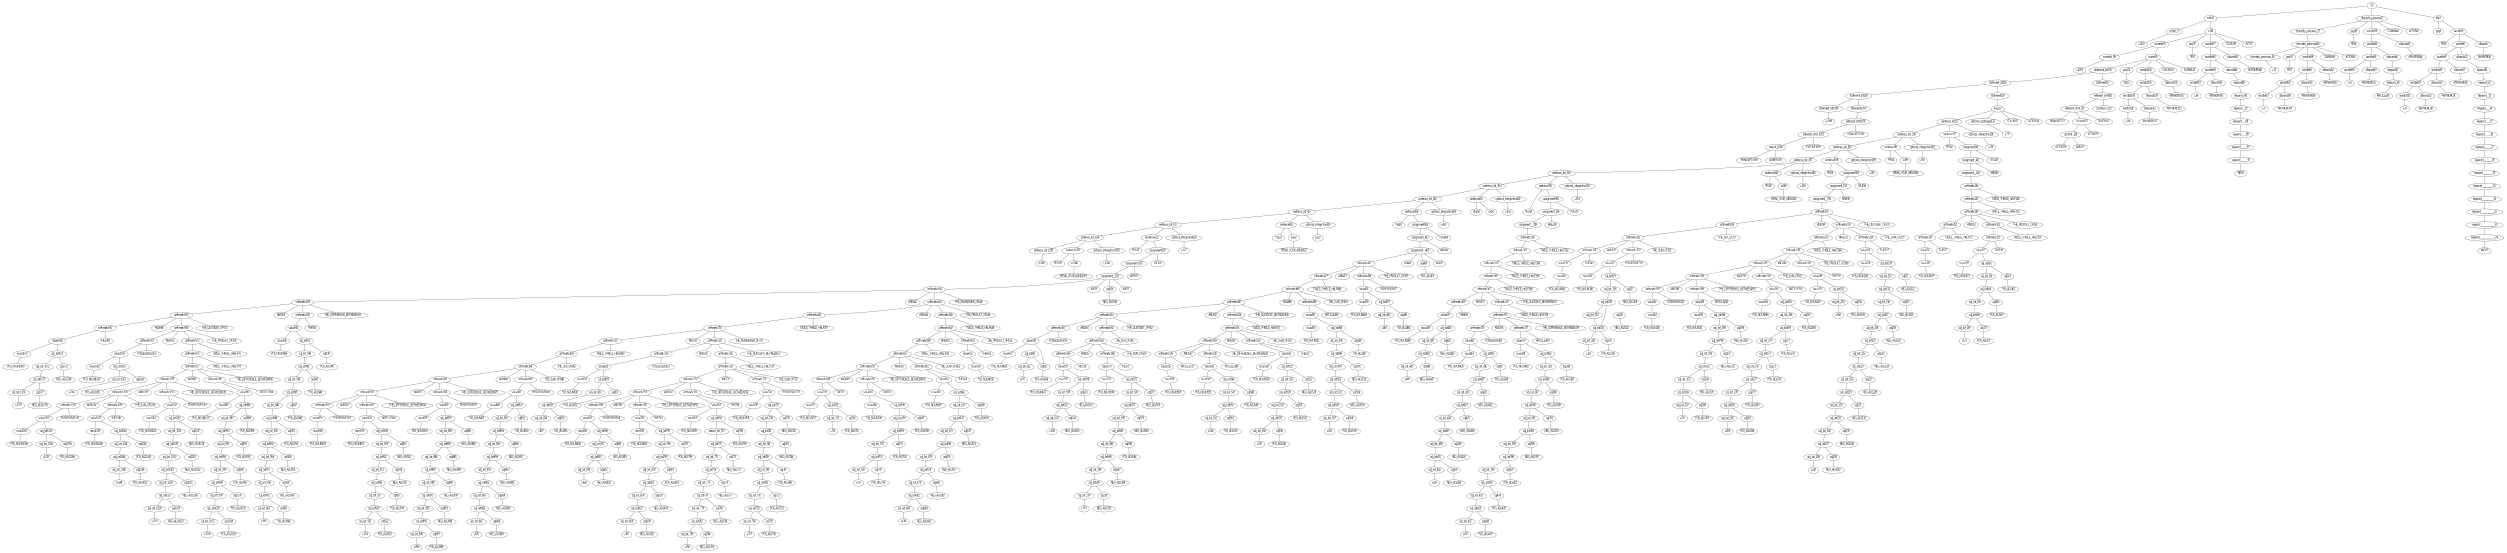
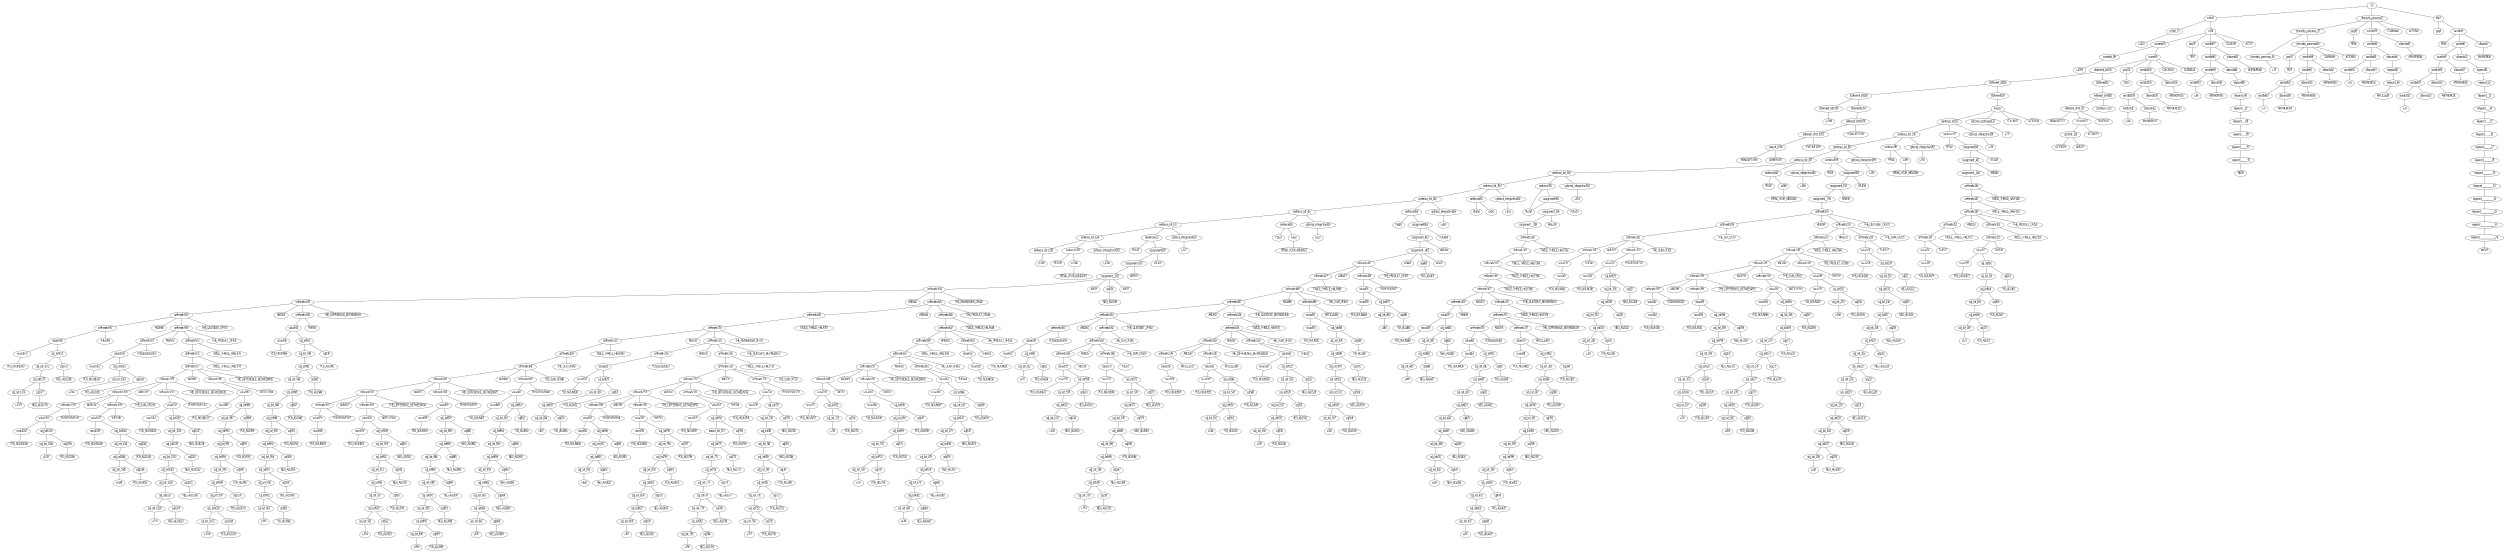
(2285, 51) -> (2285, 44)
(2426, 109) -> none
(1551, 206) -> (1539, 206)
(1722, 302) -> none
(1605, 316) -> (1613, 309)
(1041, 353) -> (1030, 348)
